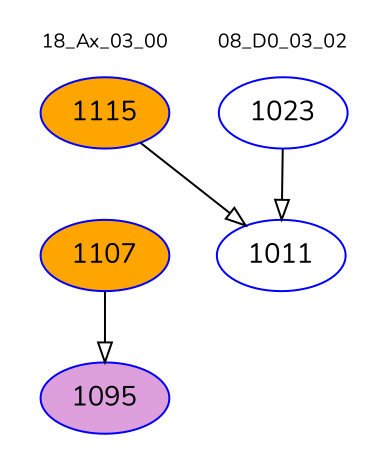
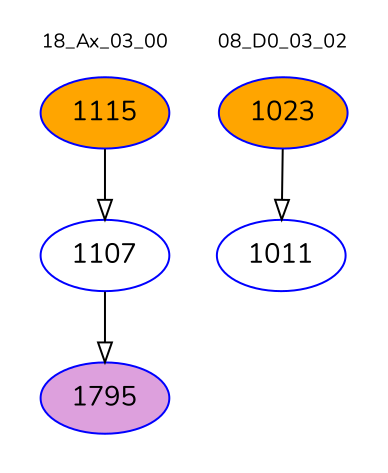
(283, 113) -> (283, 113)
(174, 169) -> (105, 174)
(105, 255) -> (105, 255)
(105, 398) -> (105, 398)
